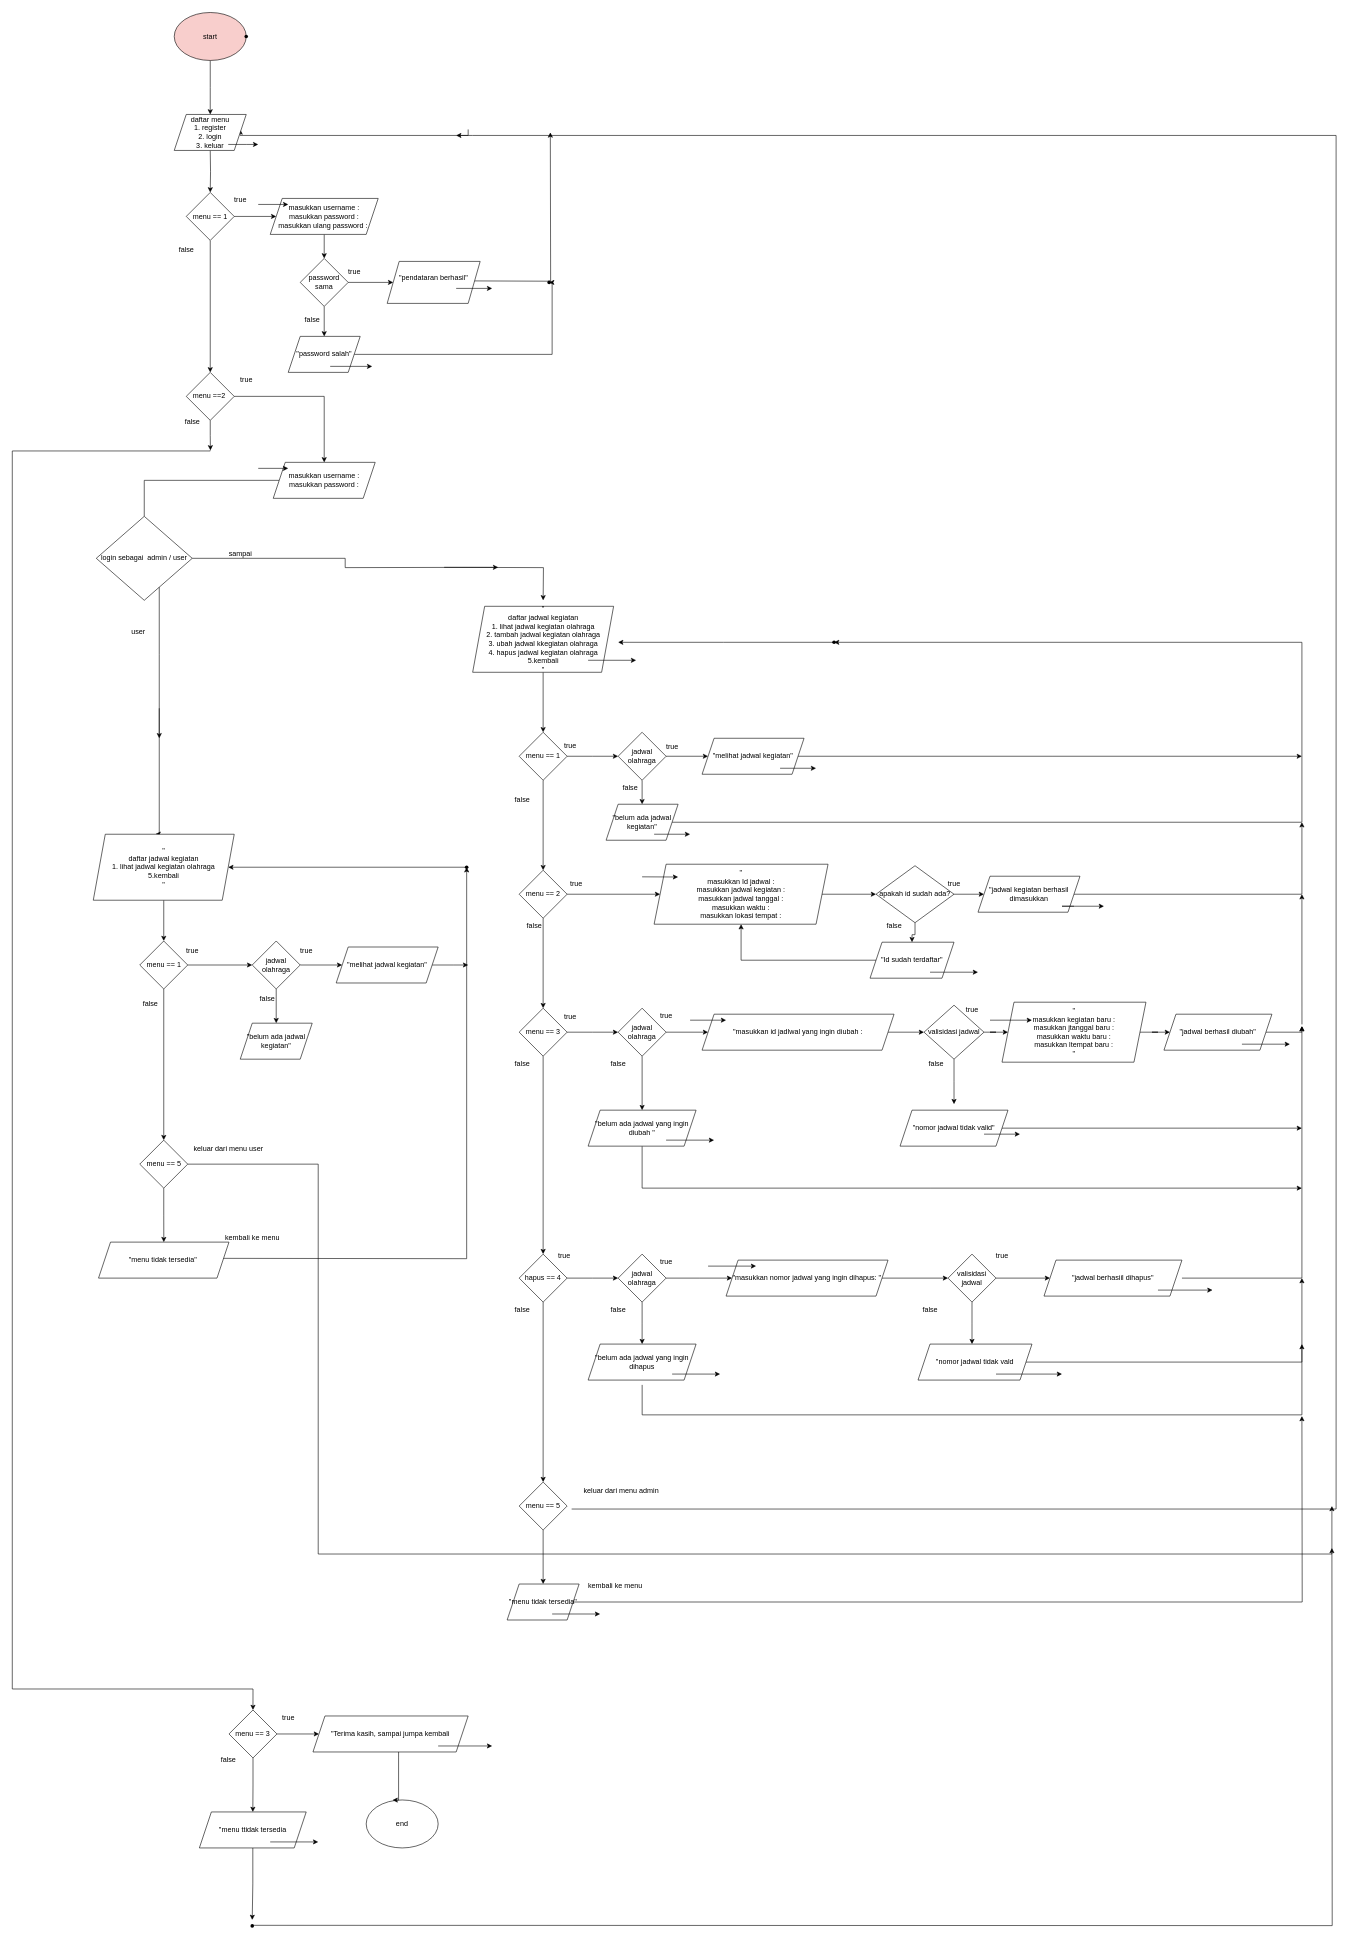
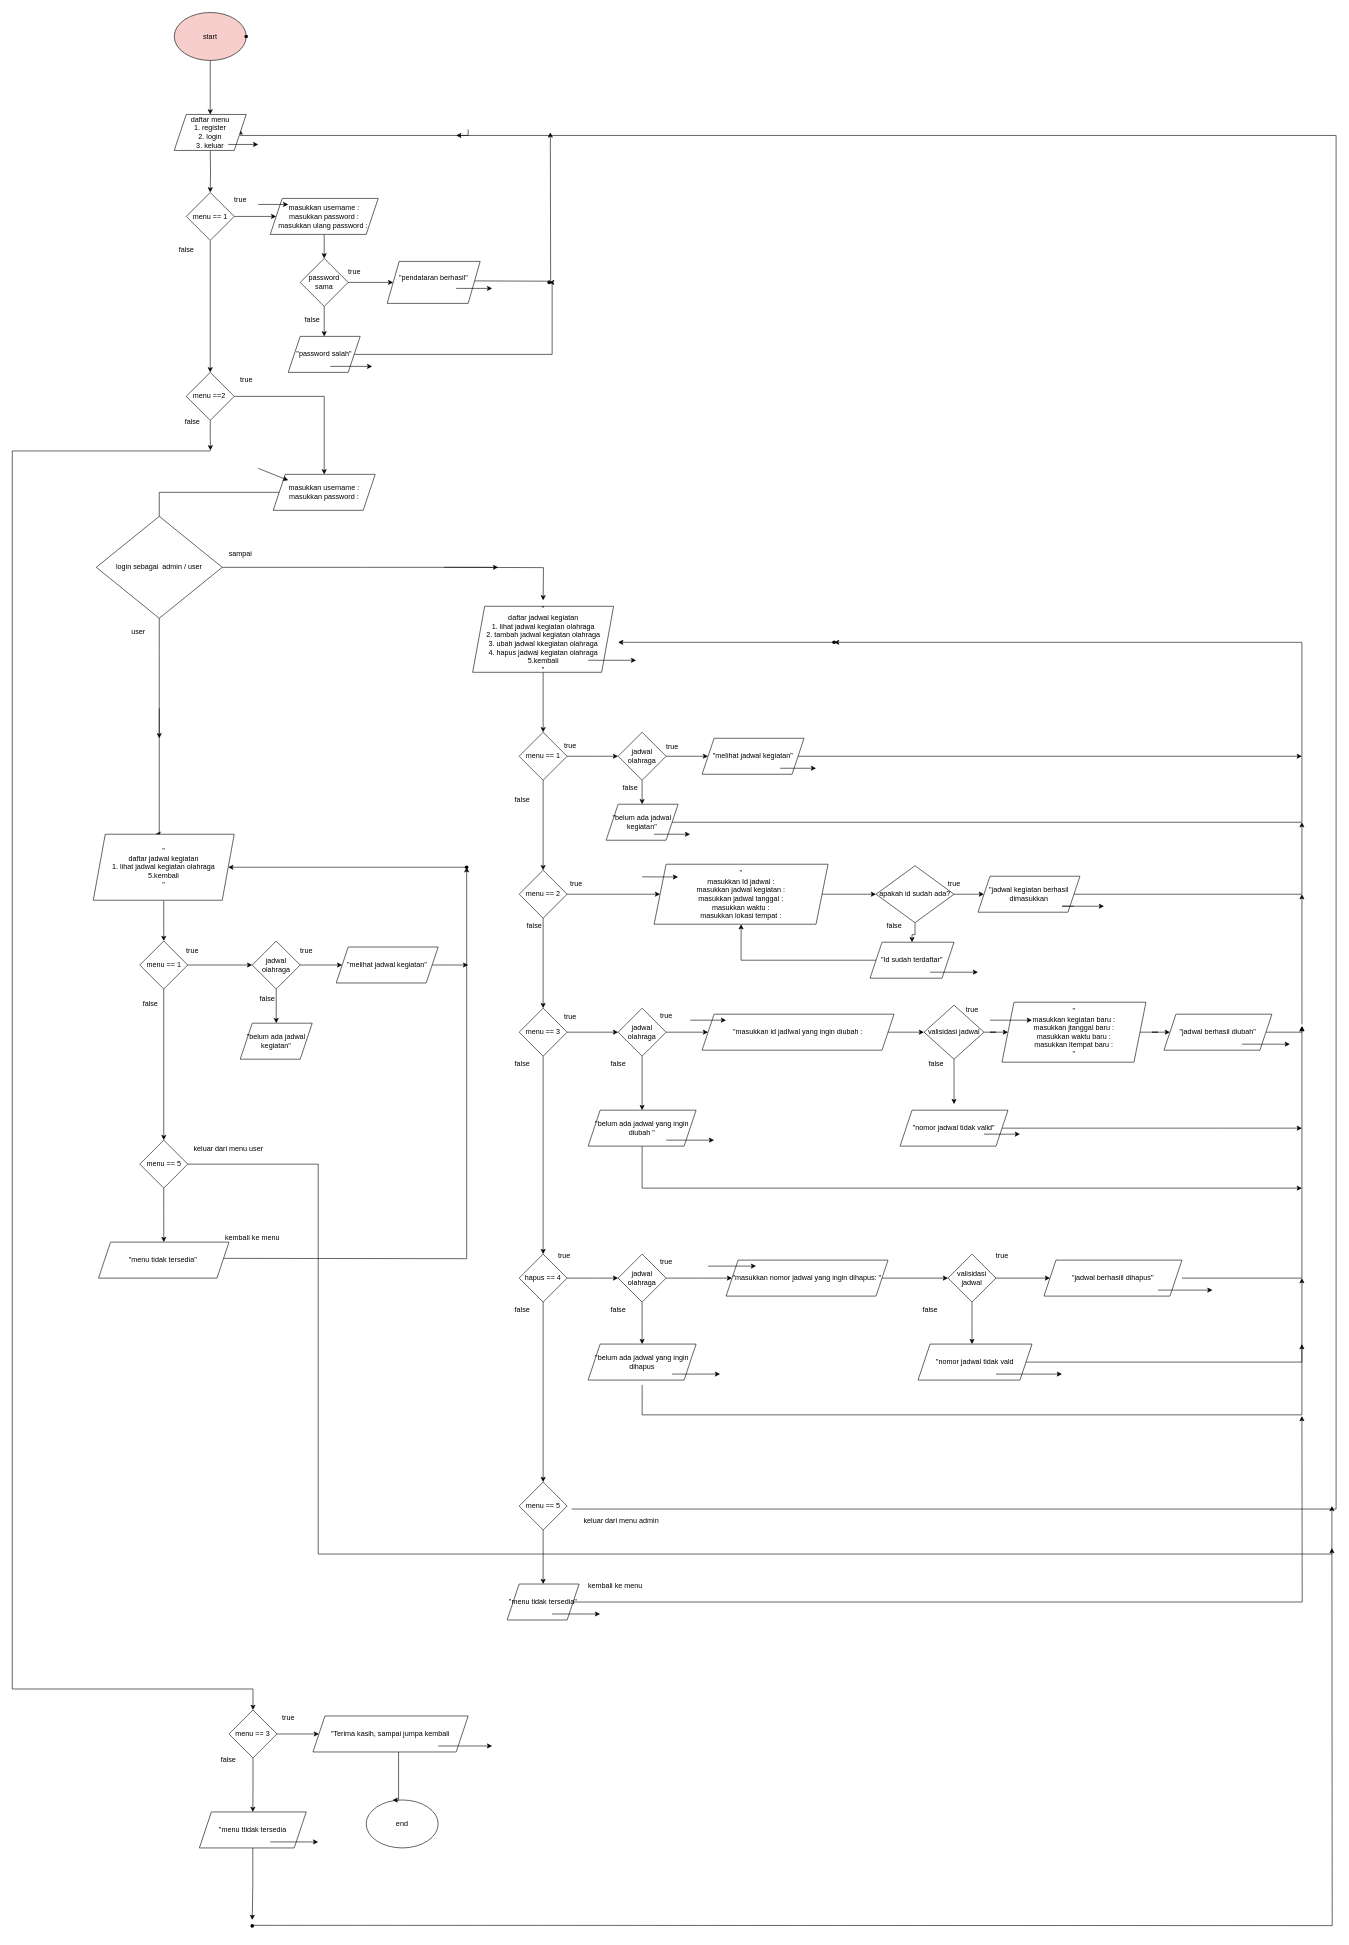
(324, 480) -> (324, 492)
(144, 558) -> (159, 567)
(621, 1491) -> (621, 1521)
